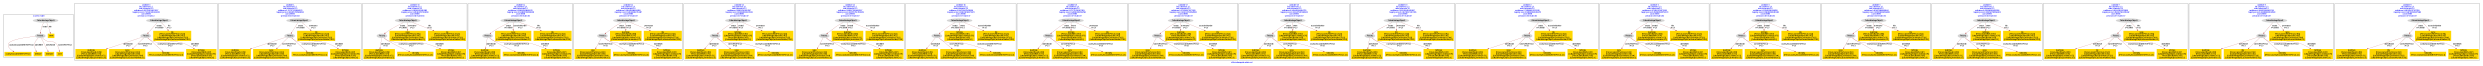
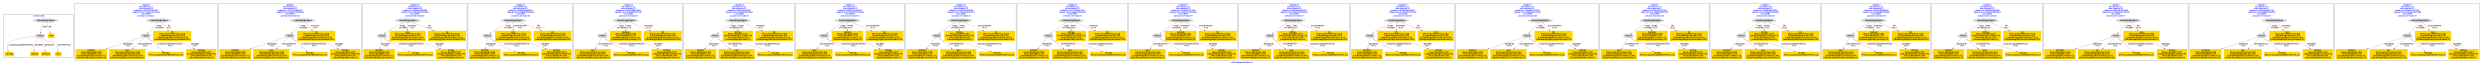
(18, 54) -> (9, 54)
